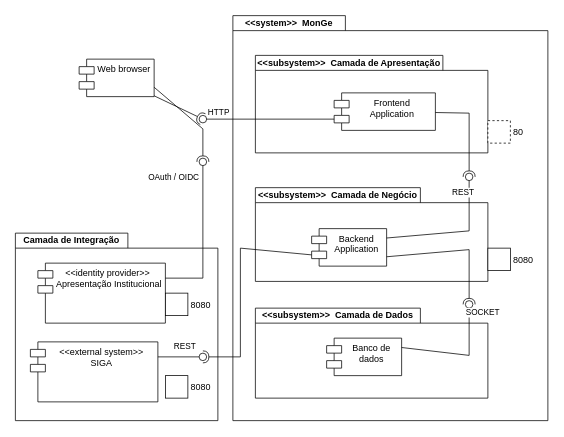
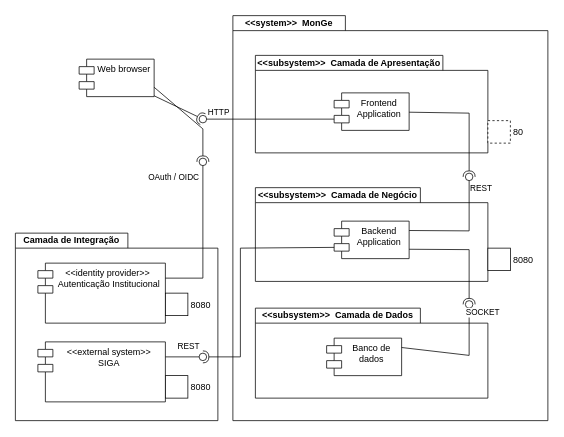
(385, 111) -> (372, 111)
(349, 247) -> (372, 240)
(109, 284) -> (109, 284)
(94, 372) -> (102, 372)
